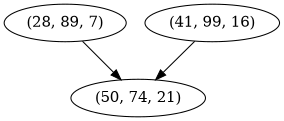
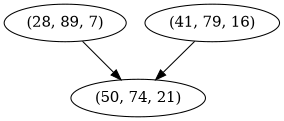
(212, 23) -> (212, 23)
